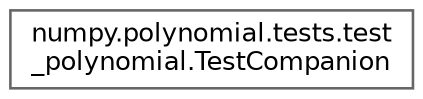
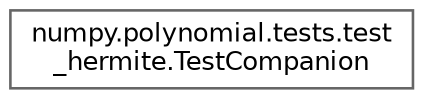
(212, 49) -> (212, 49)
